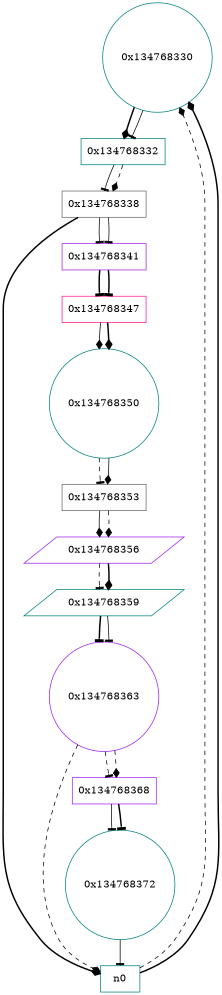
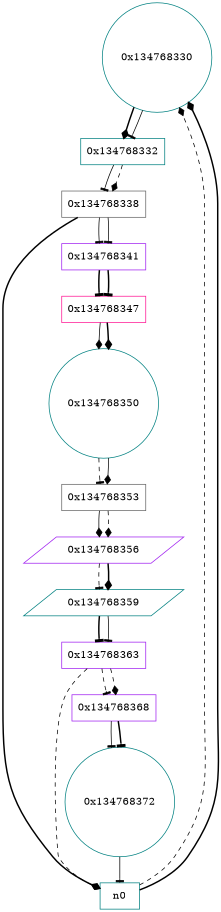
(104, 697) -> (104, 655)
